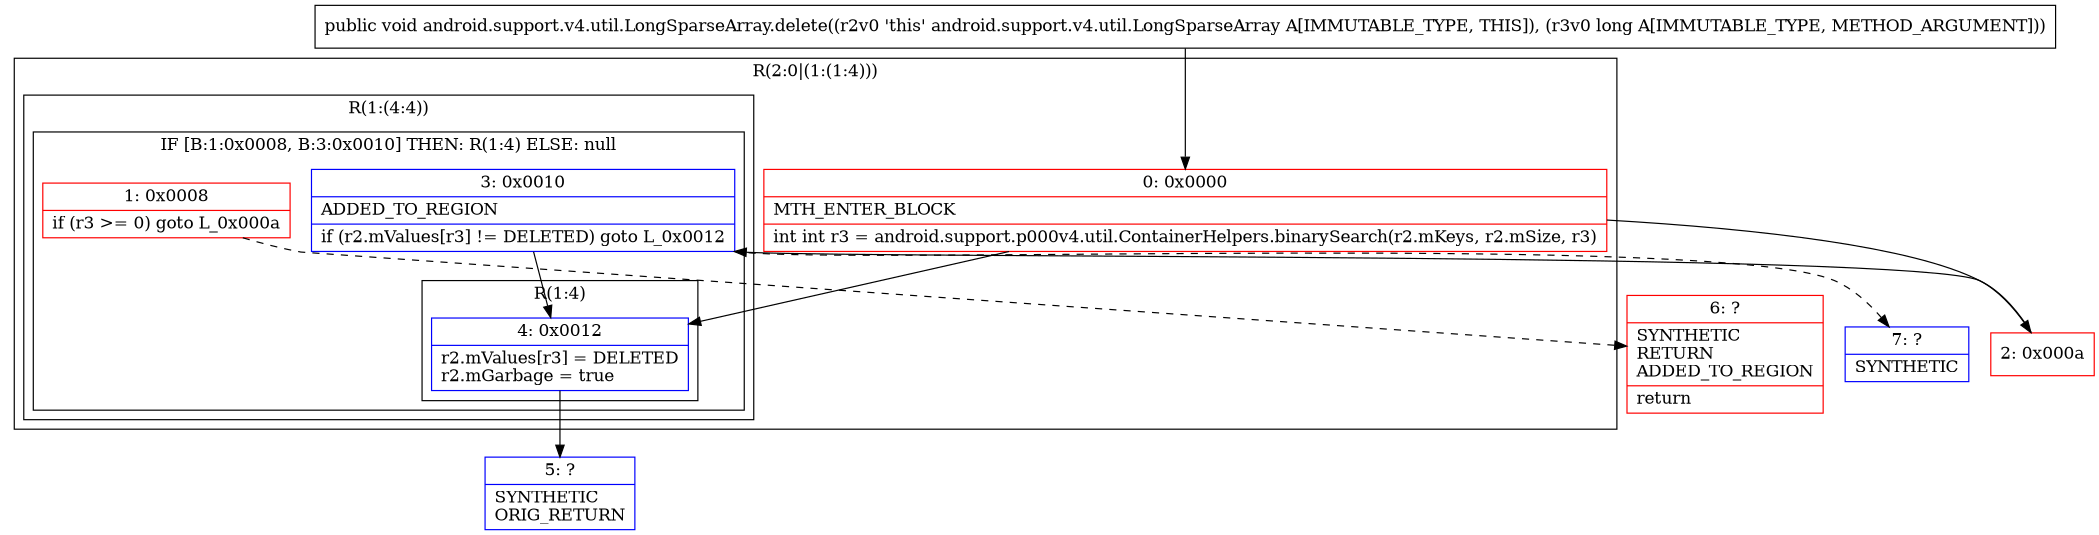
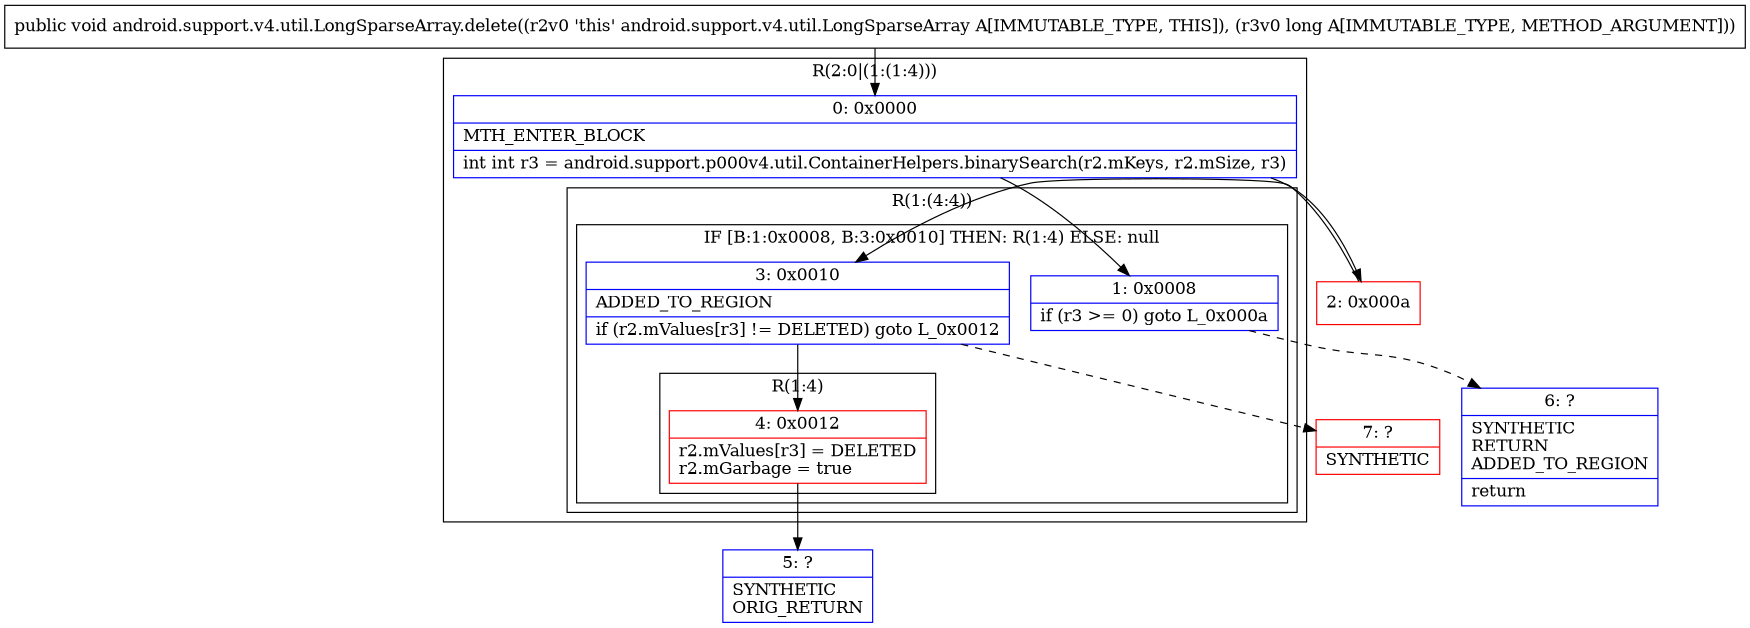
(166, 210) -> (1154, 303)
(1185, 210) -> (875, 137)
(863, 285) -> (1061, 215)
(560, 354) -> (798, 447)
(1725, 354) -> (1560, 447)
(1907, 354) -> (1378, 447)
